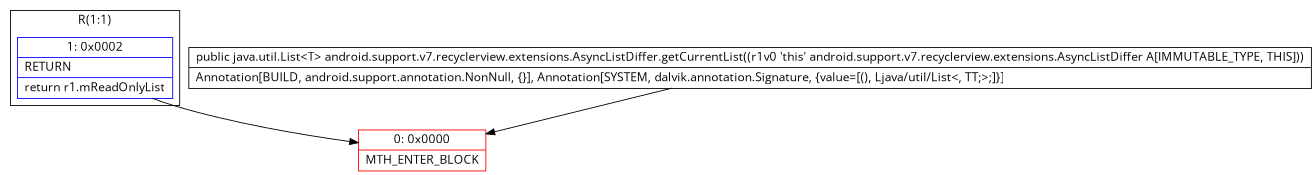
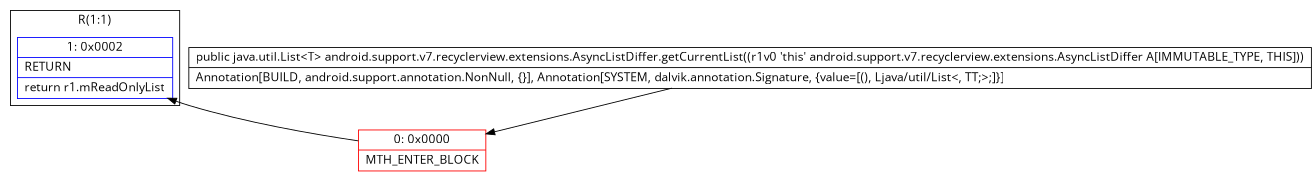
(250, 124) -> (266, 125)
